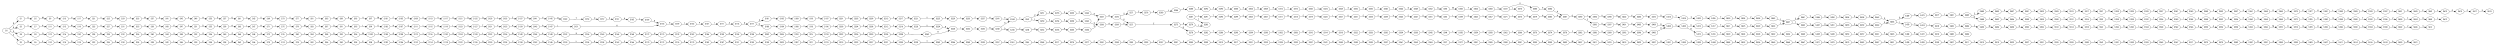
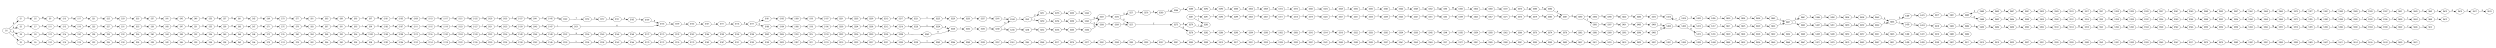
(1519, 5) -> (1527, 9)
(1094, 15) -> (1094, 19)
(1974, 15) -> (1975, 12)
(1676, 17) -> (1677, 20)
